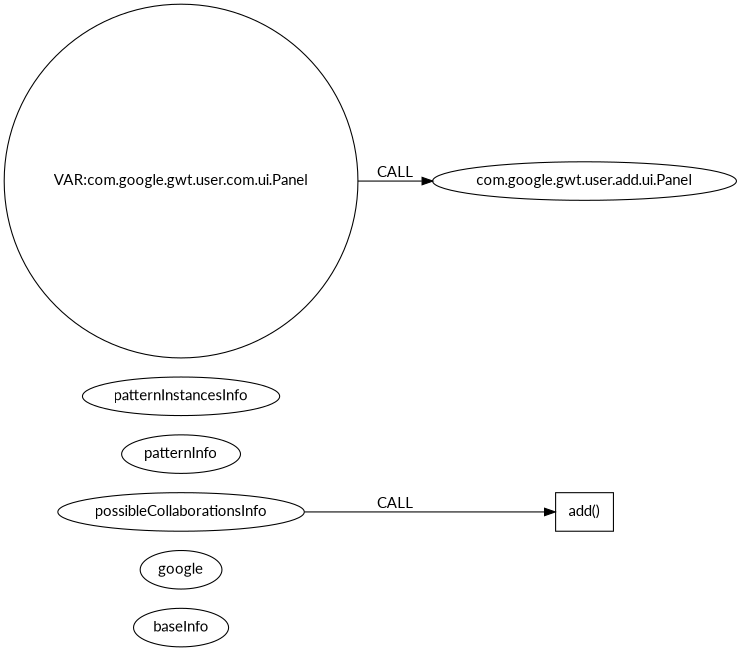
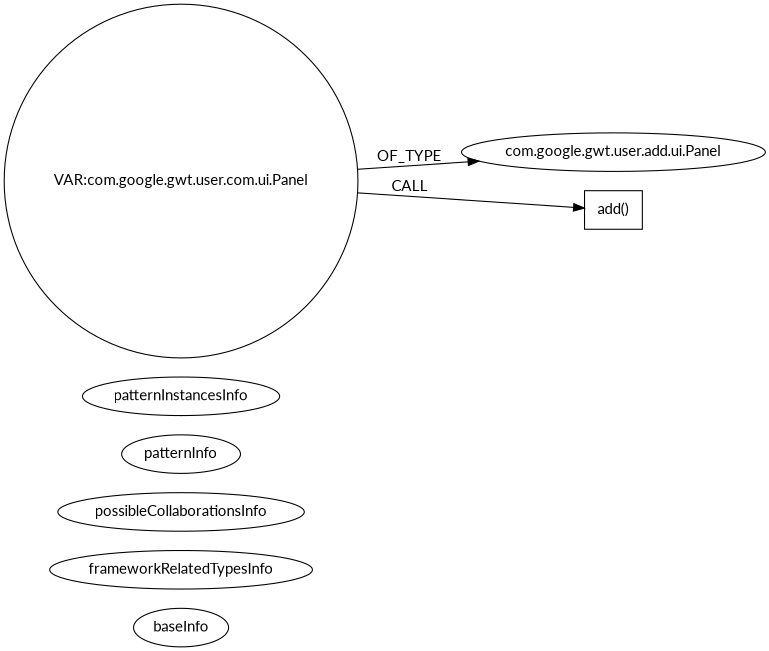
(395, 173) -> (410, 157)
(424, 512) -> (466, 200)
(181, 570) -> (181, 570)
